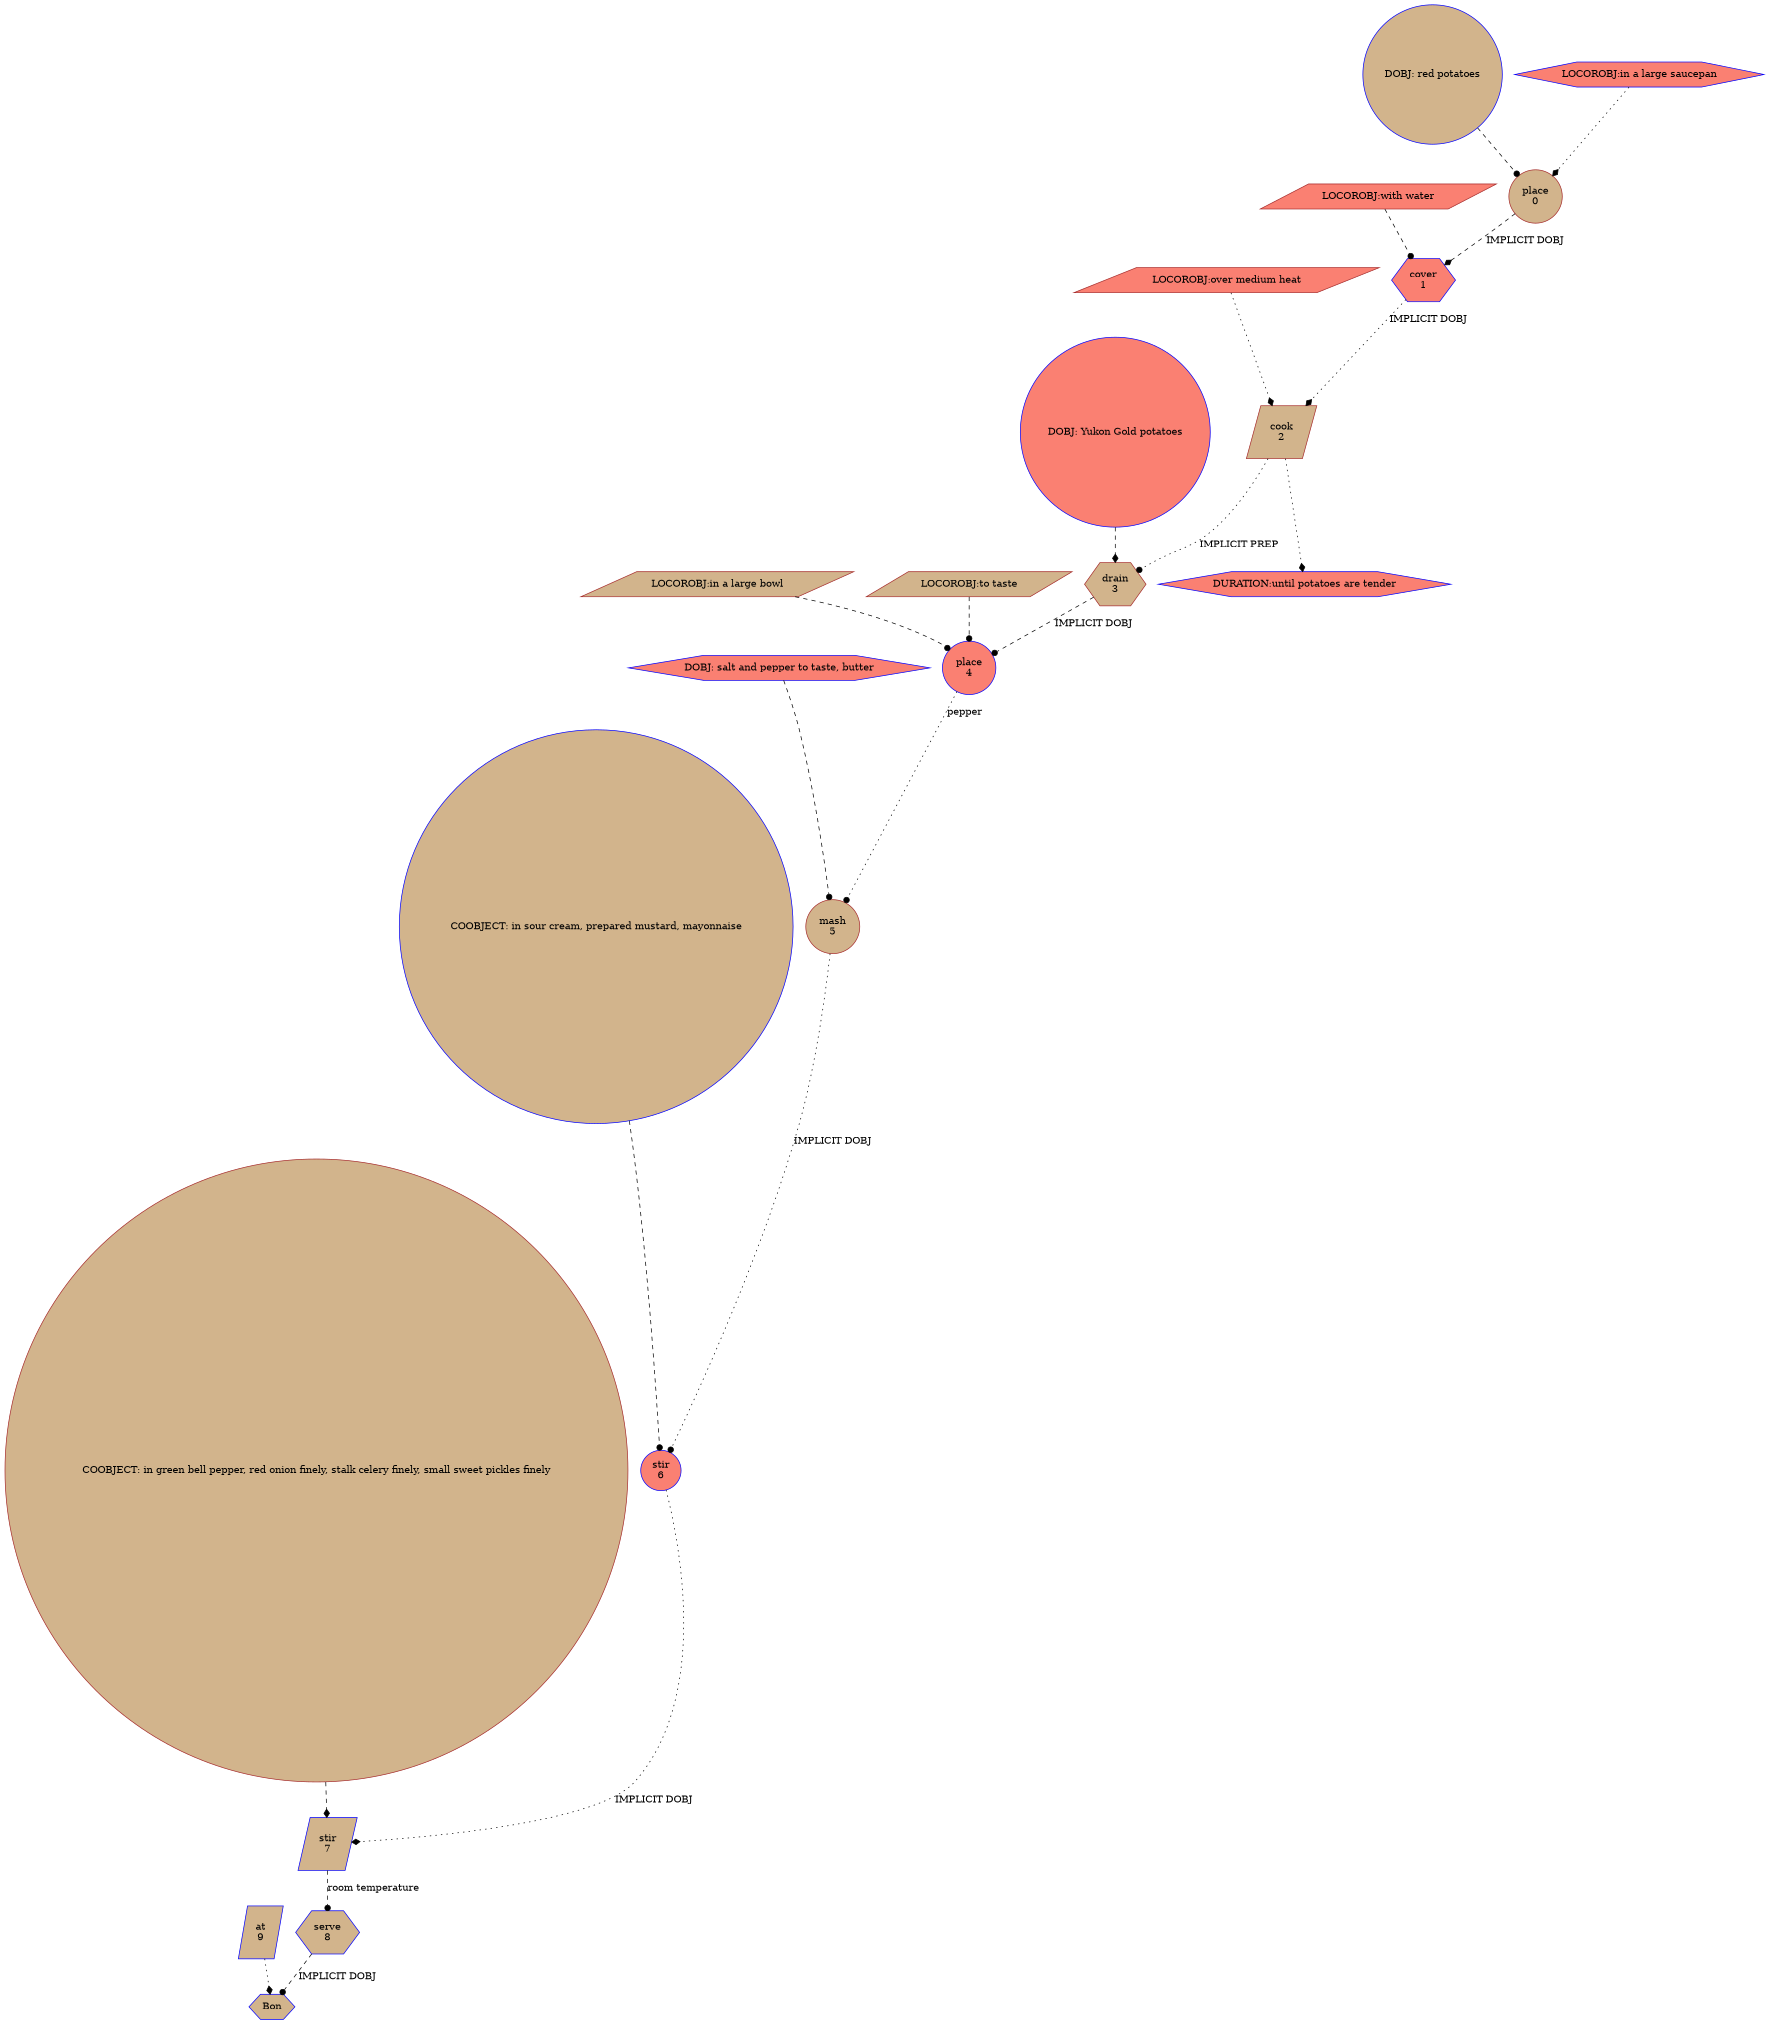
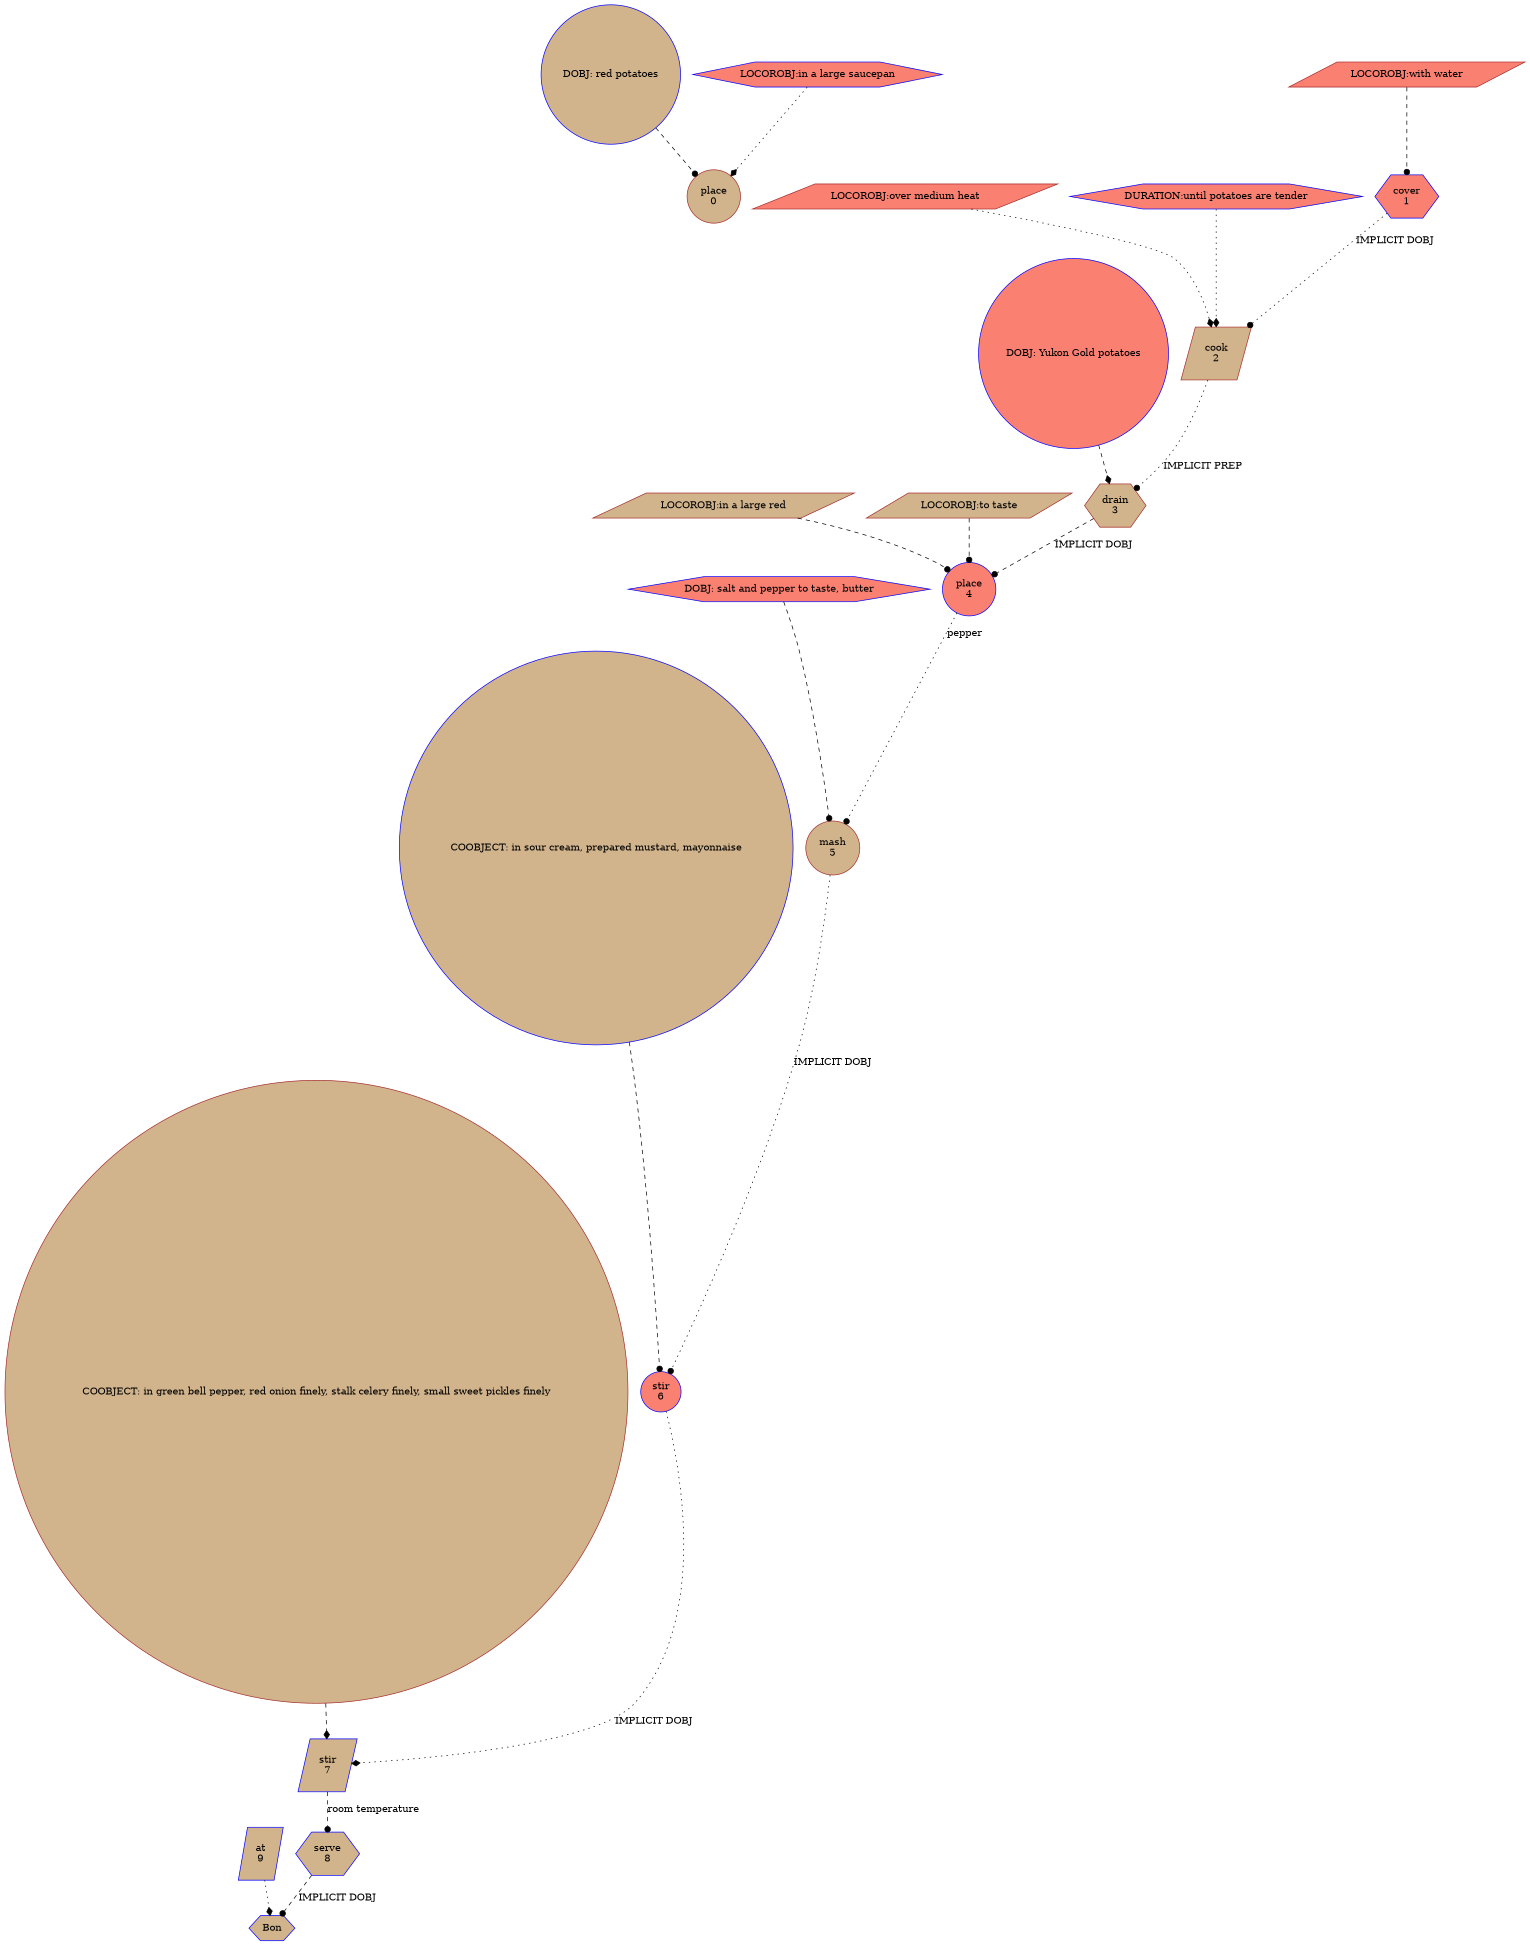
(1484, 237) -> none
(1359, 350) -> (1320, 268)
(1294, 511) -> (1216, 264)
(717, 584) -> (724, 506)
